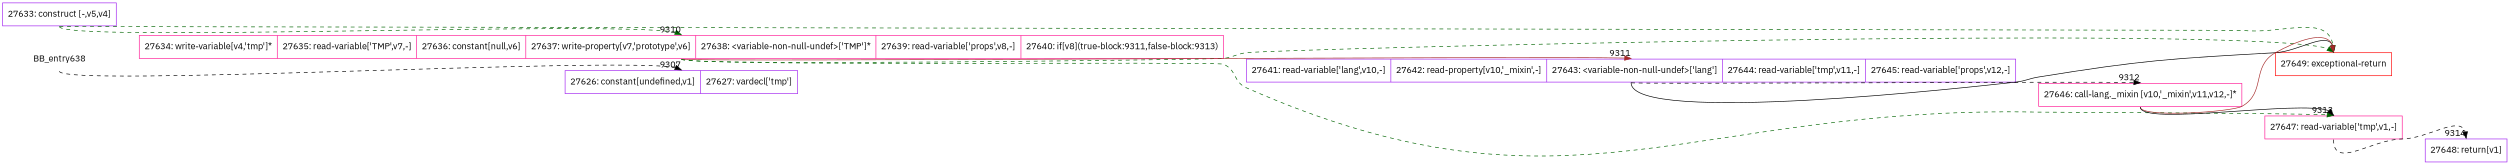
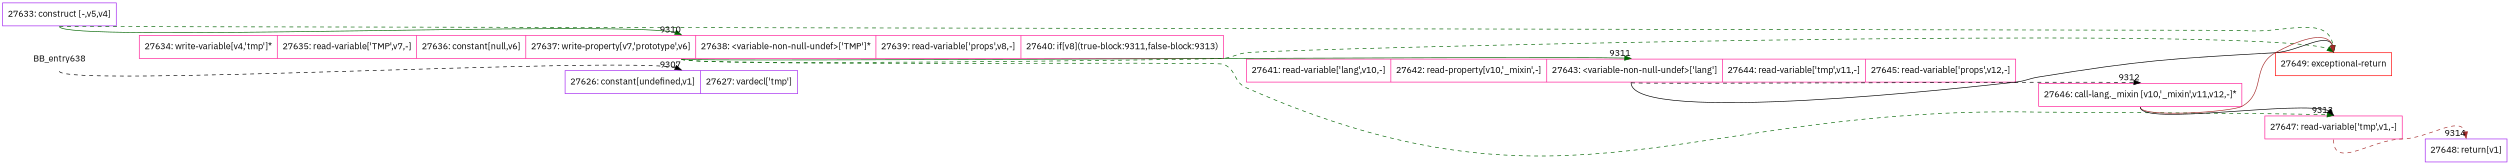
(352, 31) -> (352, 31)
(1247, 58) -> (1247, 58)
(1631, 71) -> (1631, 71)
(2396, 140) -> (2396, 140)
